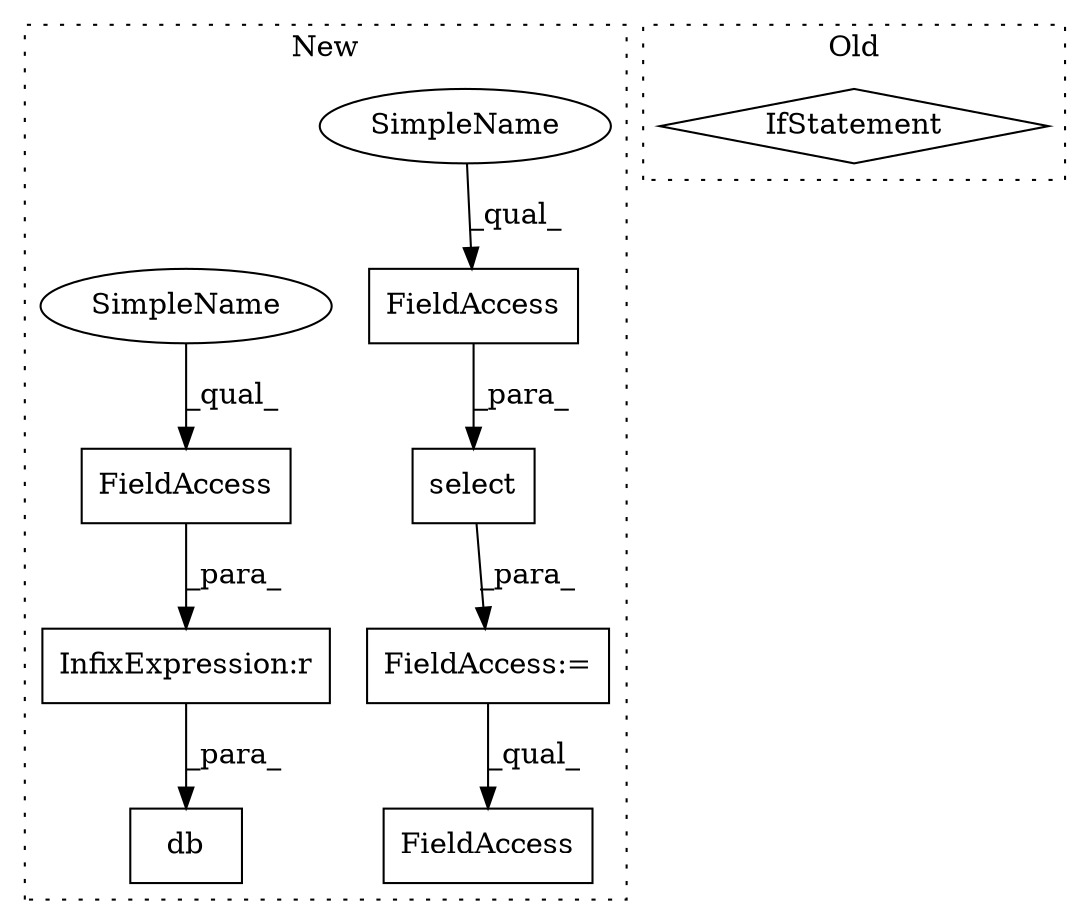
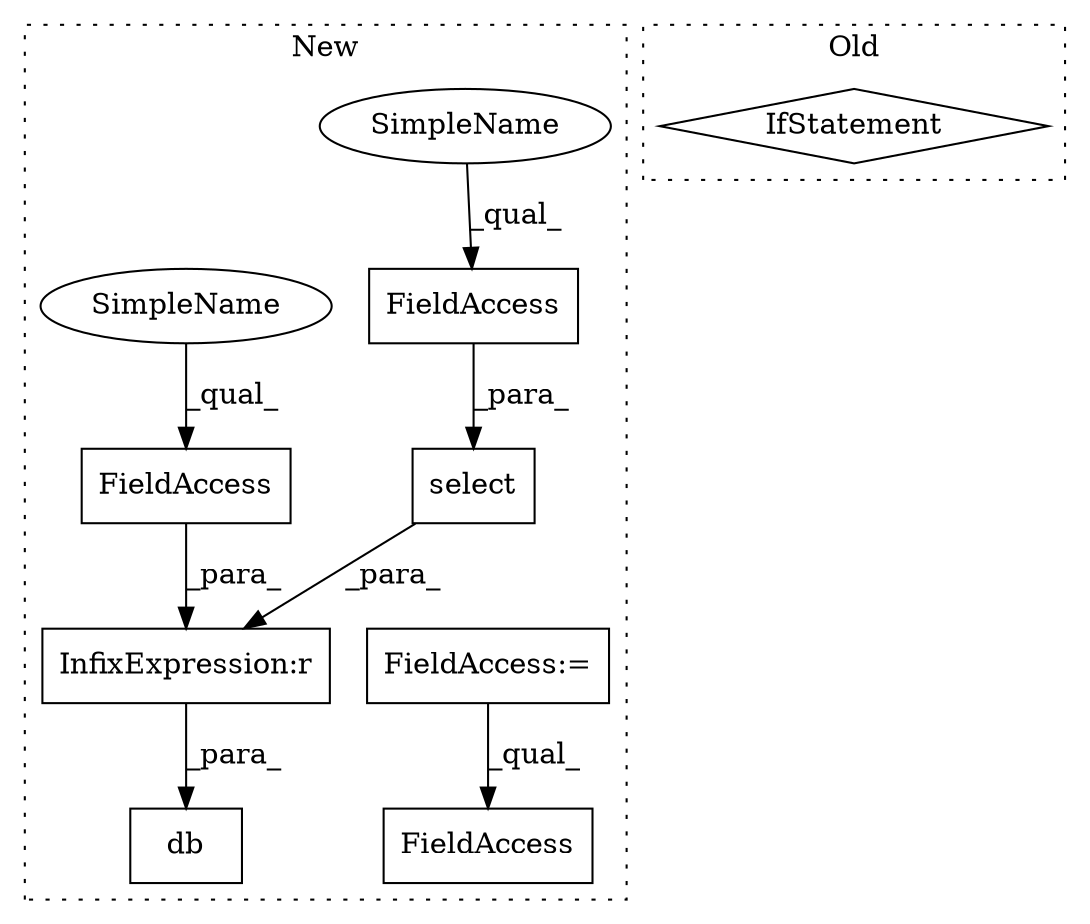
(480, 566) -> (339, 571)
